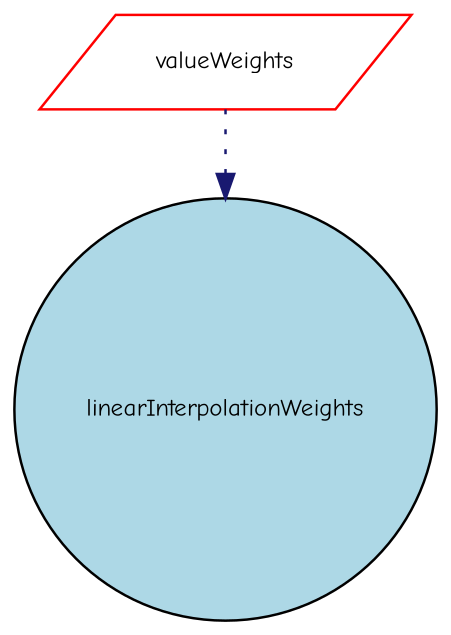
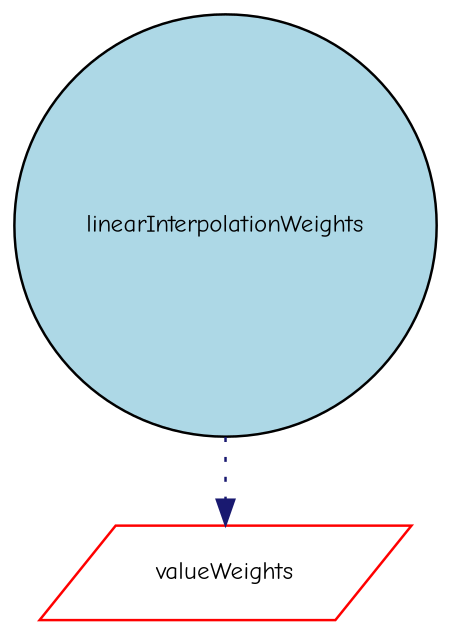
(226, 141) -> (226, 468)
